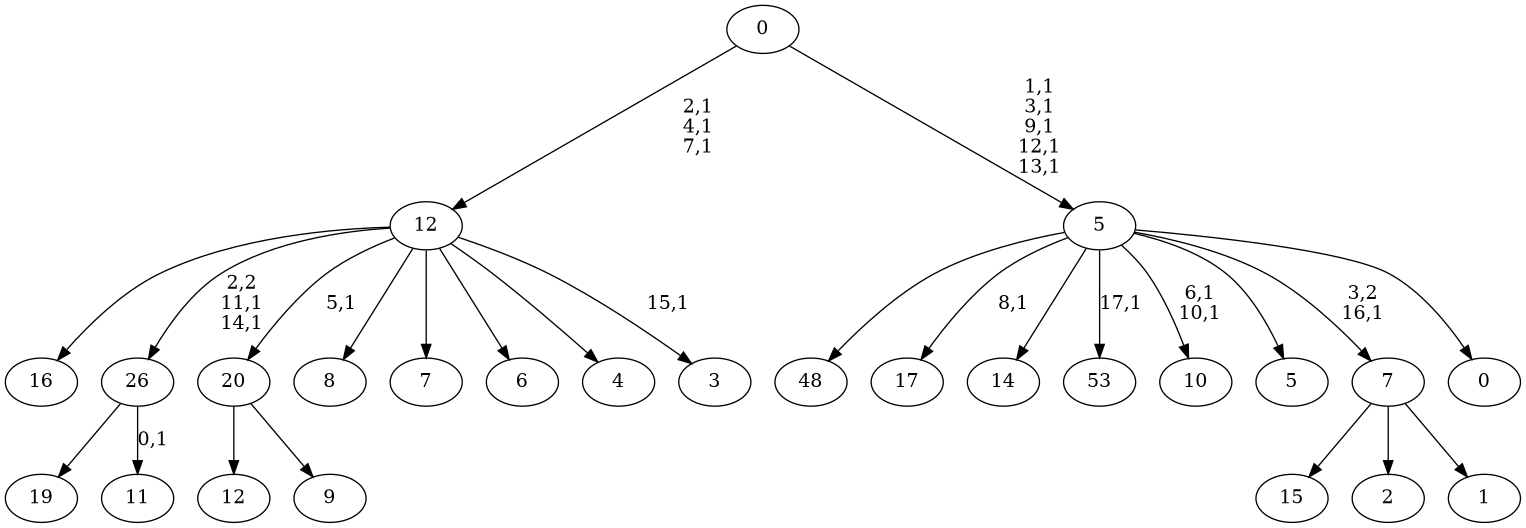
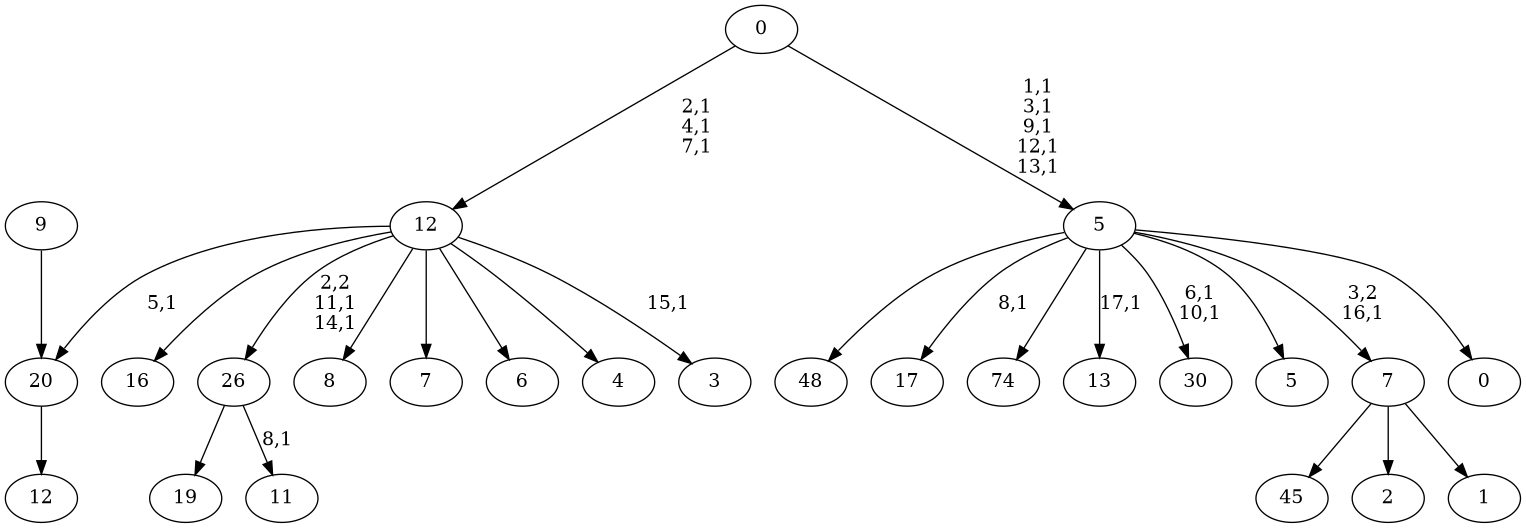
(1003, 382) -> (1003, 382)
(1100, 382) -> (1100, 382)
(1196, 382) -> (1196, 382)
(278, 435) -> (41, 297)
(153, 440) -> (277, 440)
(1292, 498) -> (1292, 498)
